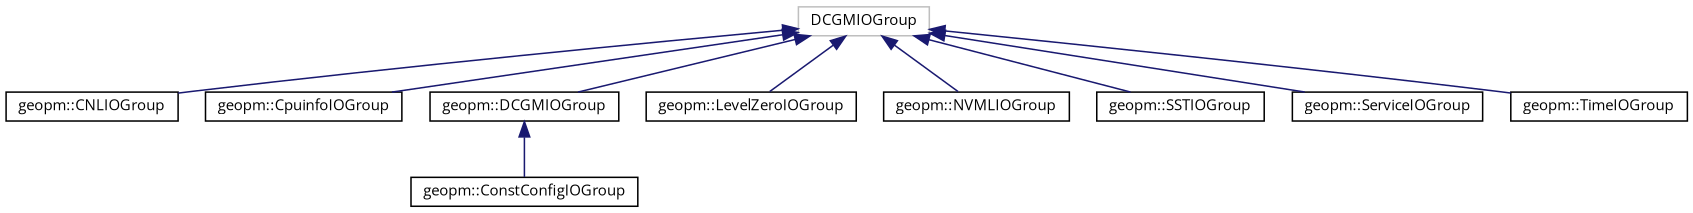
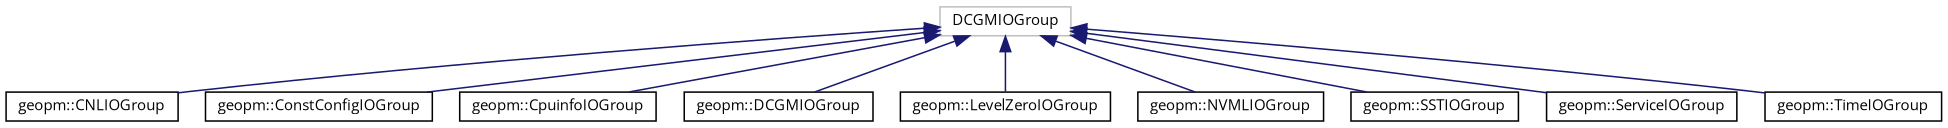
(524, 157) -> (676, 62)
